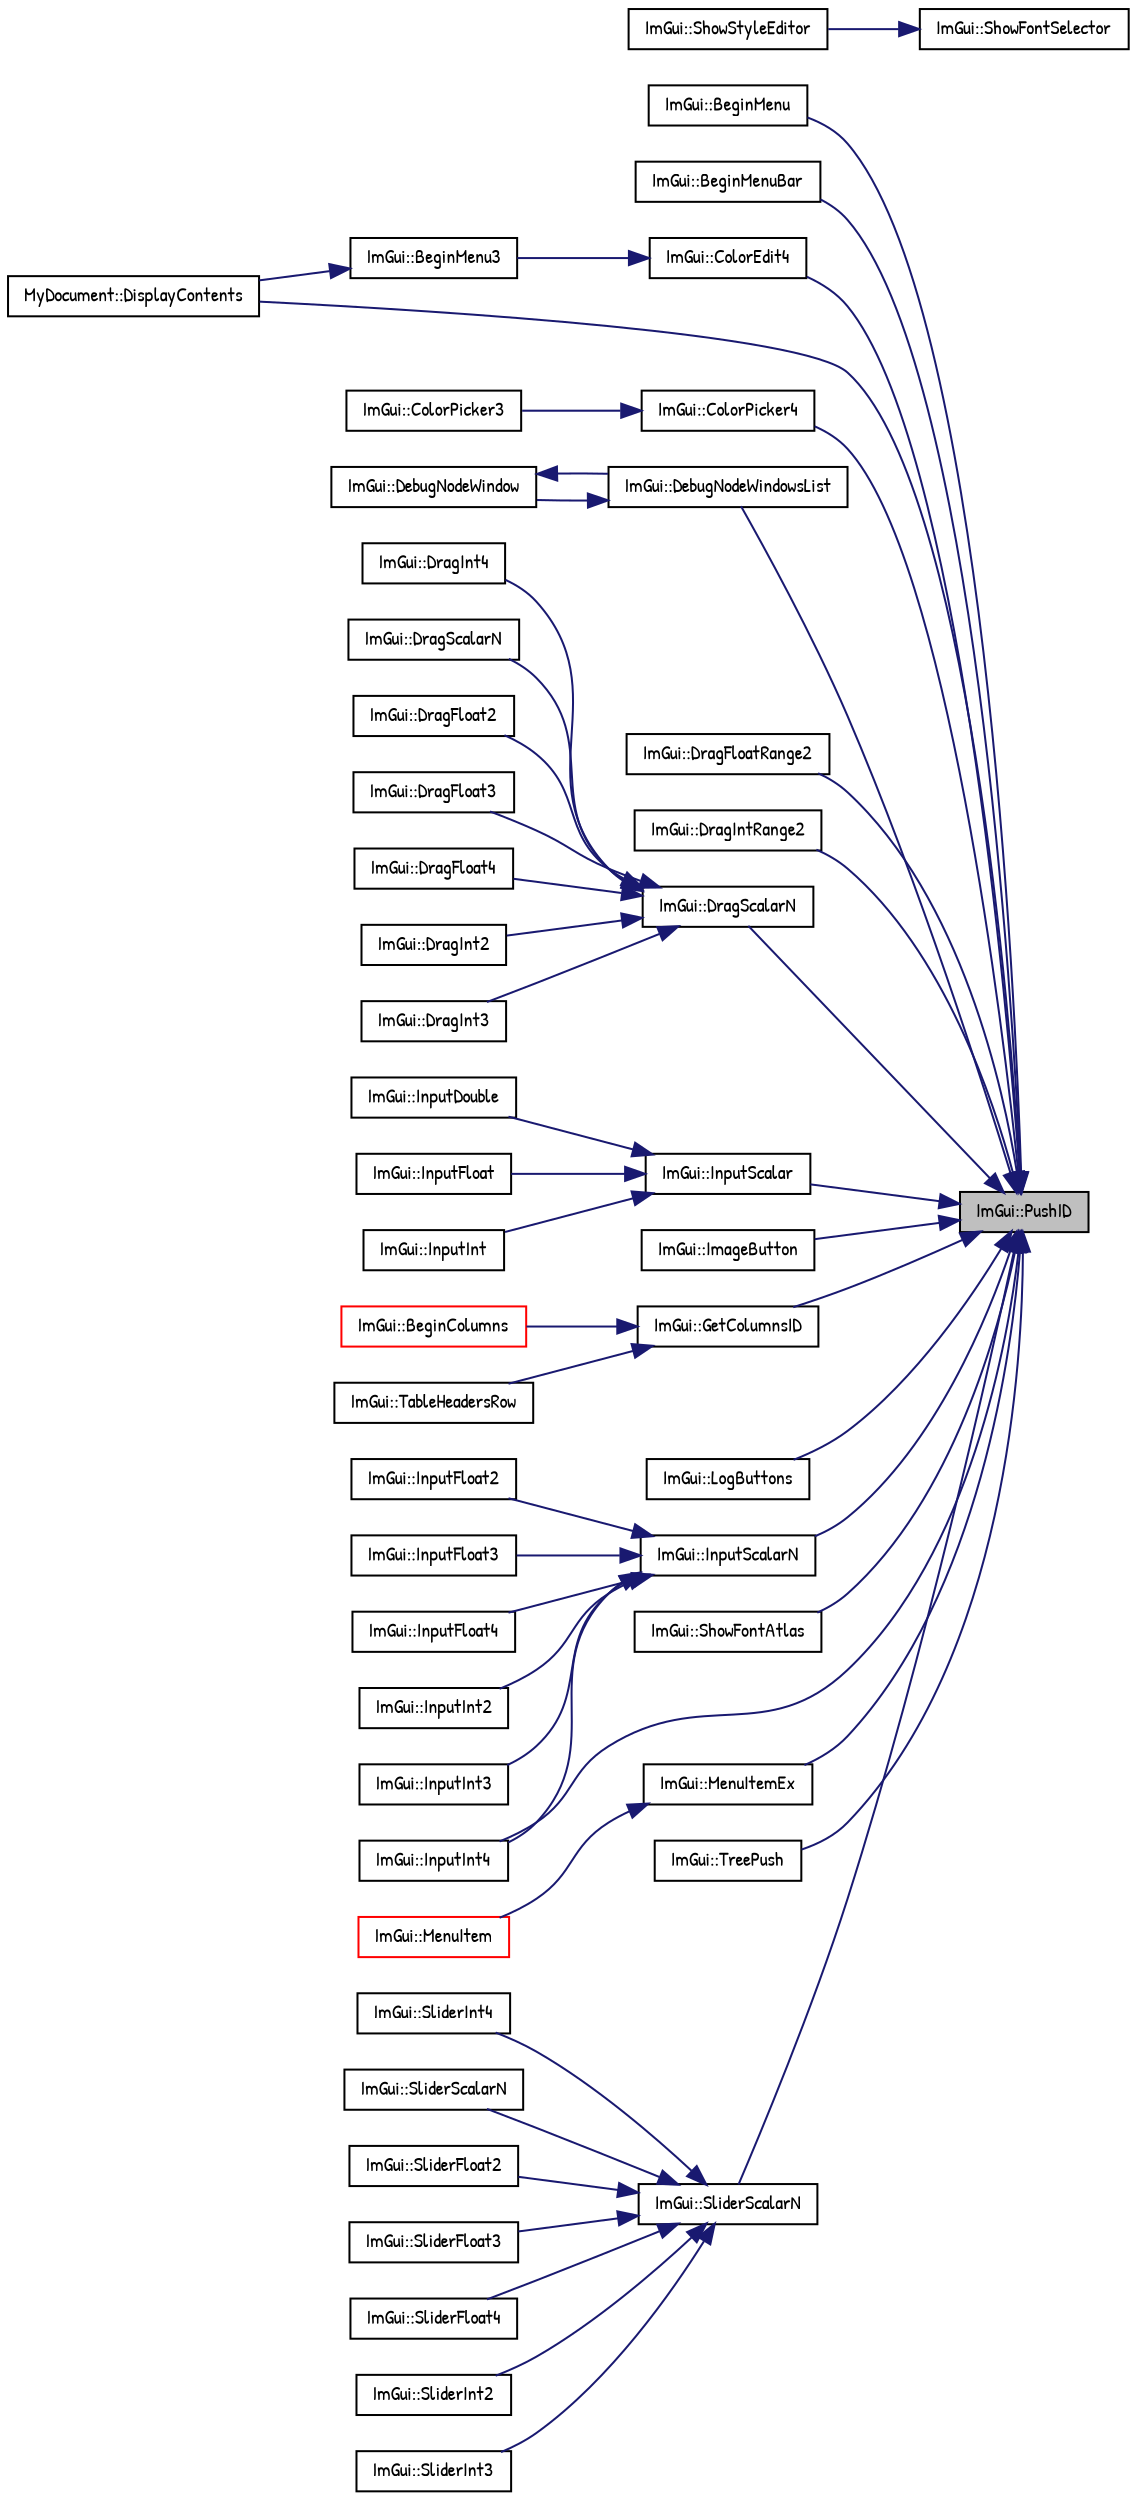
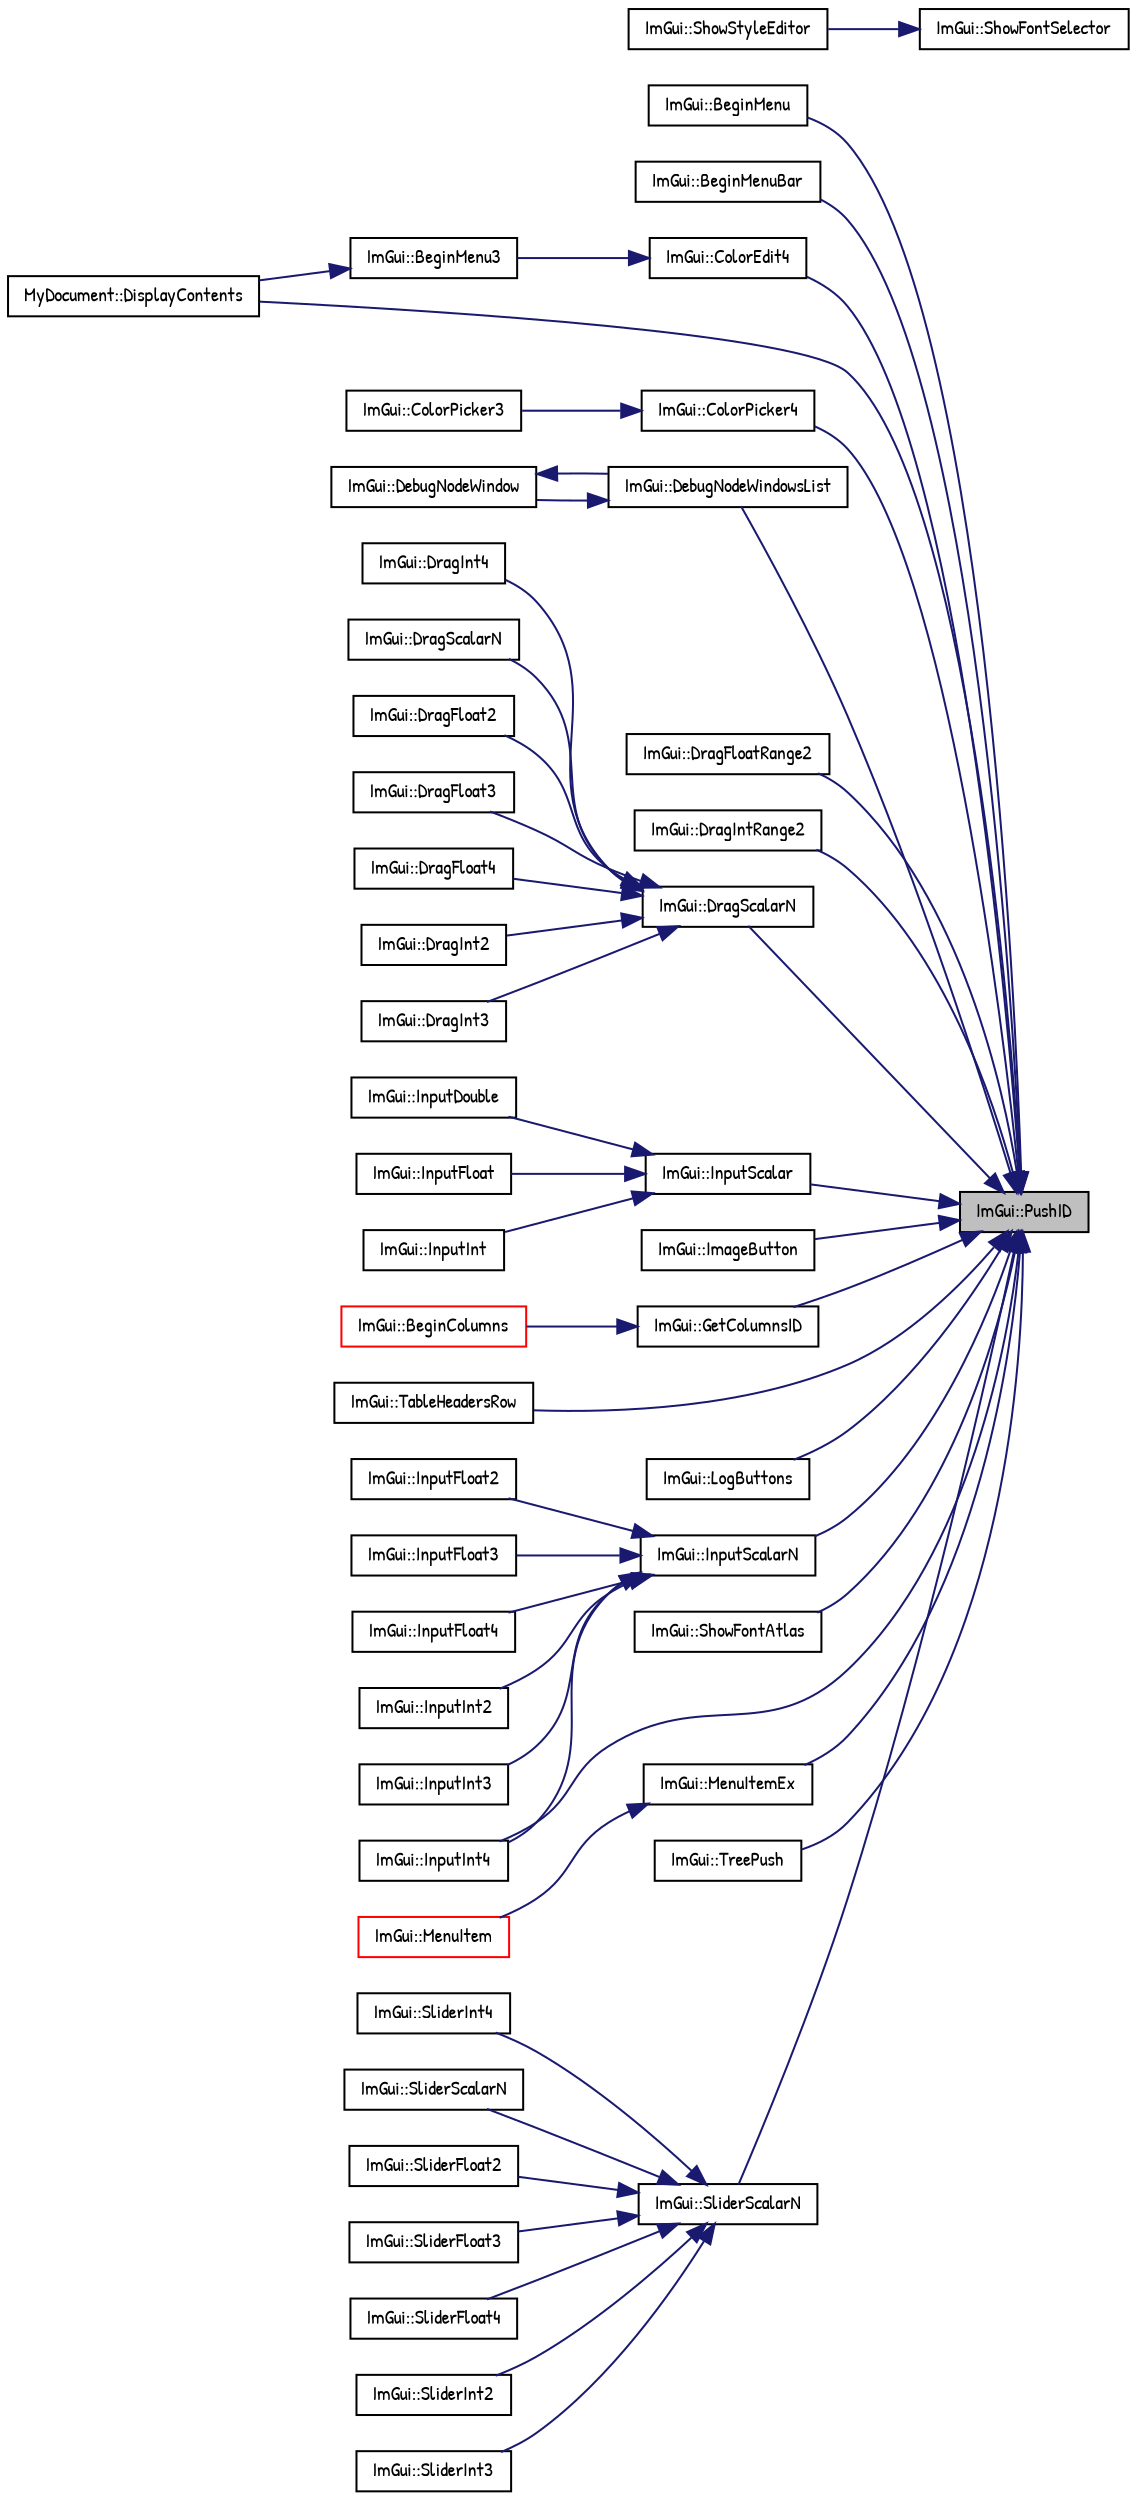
(571, 1367) -> (786, 1385)
